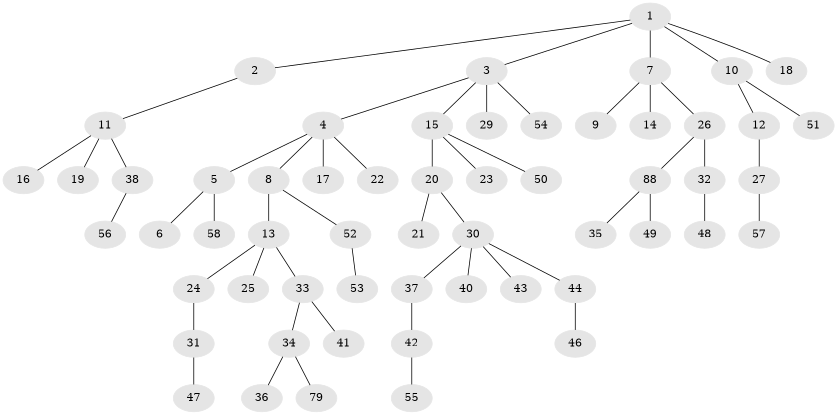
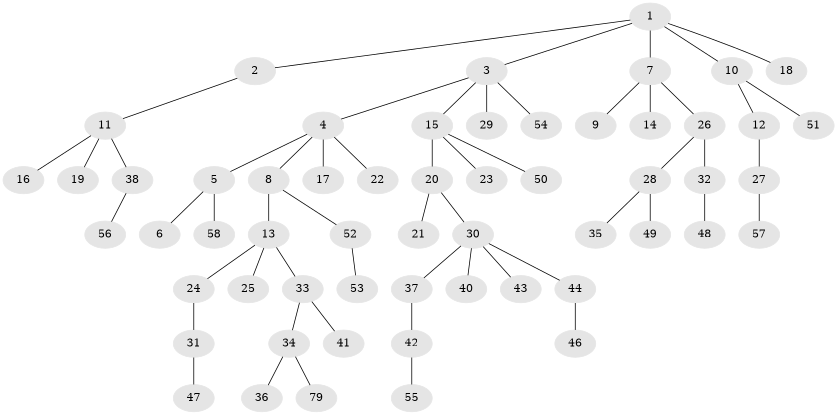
(650, 180) -> (650, 180)
